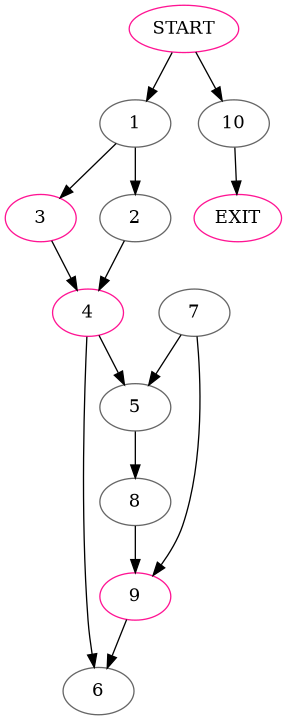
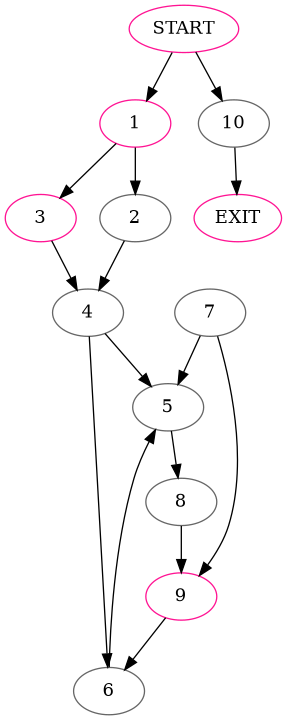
(135, 124) -> (135, 124)
(88, 313) -> (88, 313)
none -> (119, 552)
